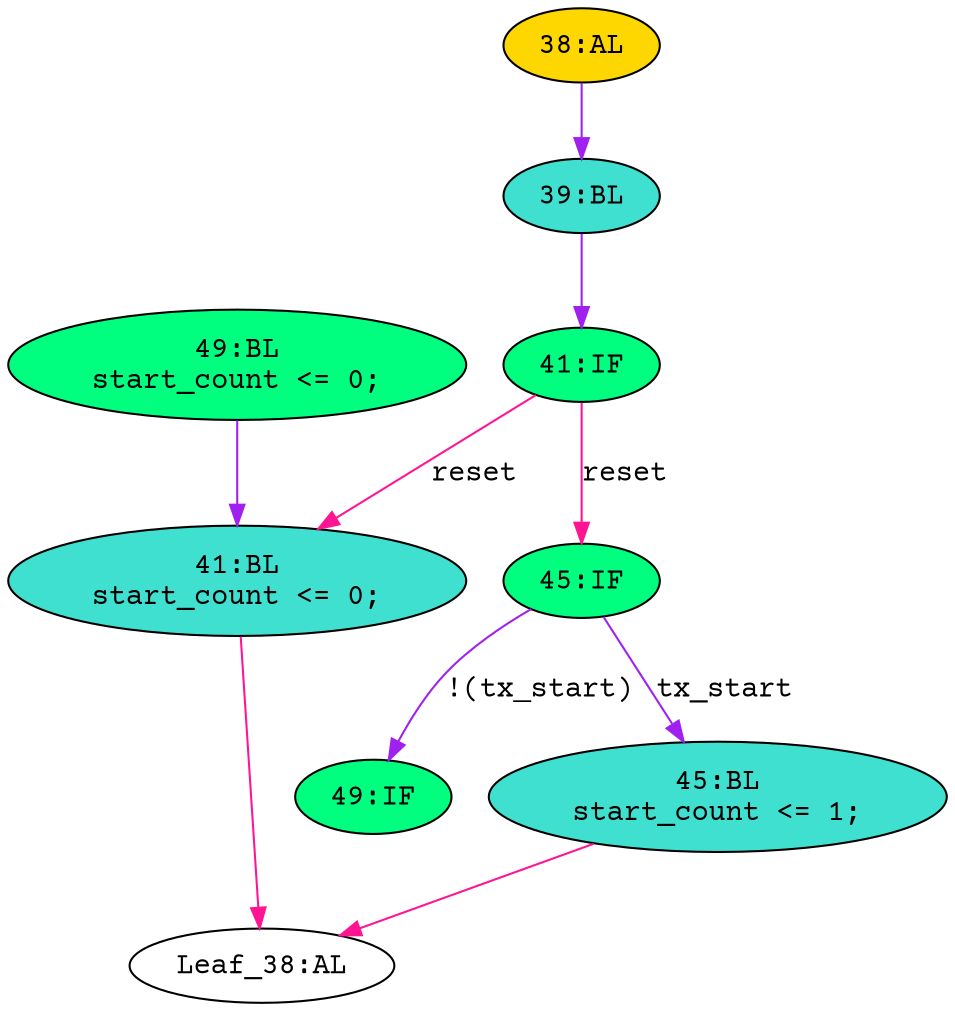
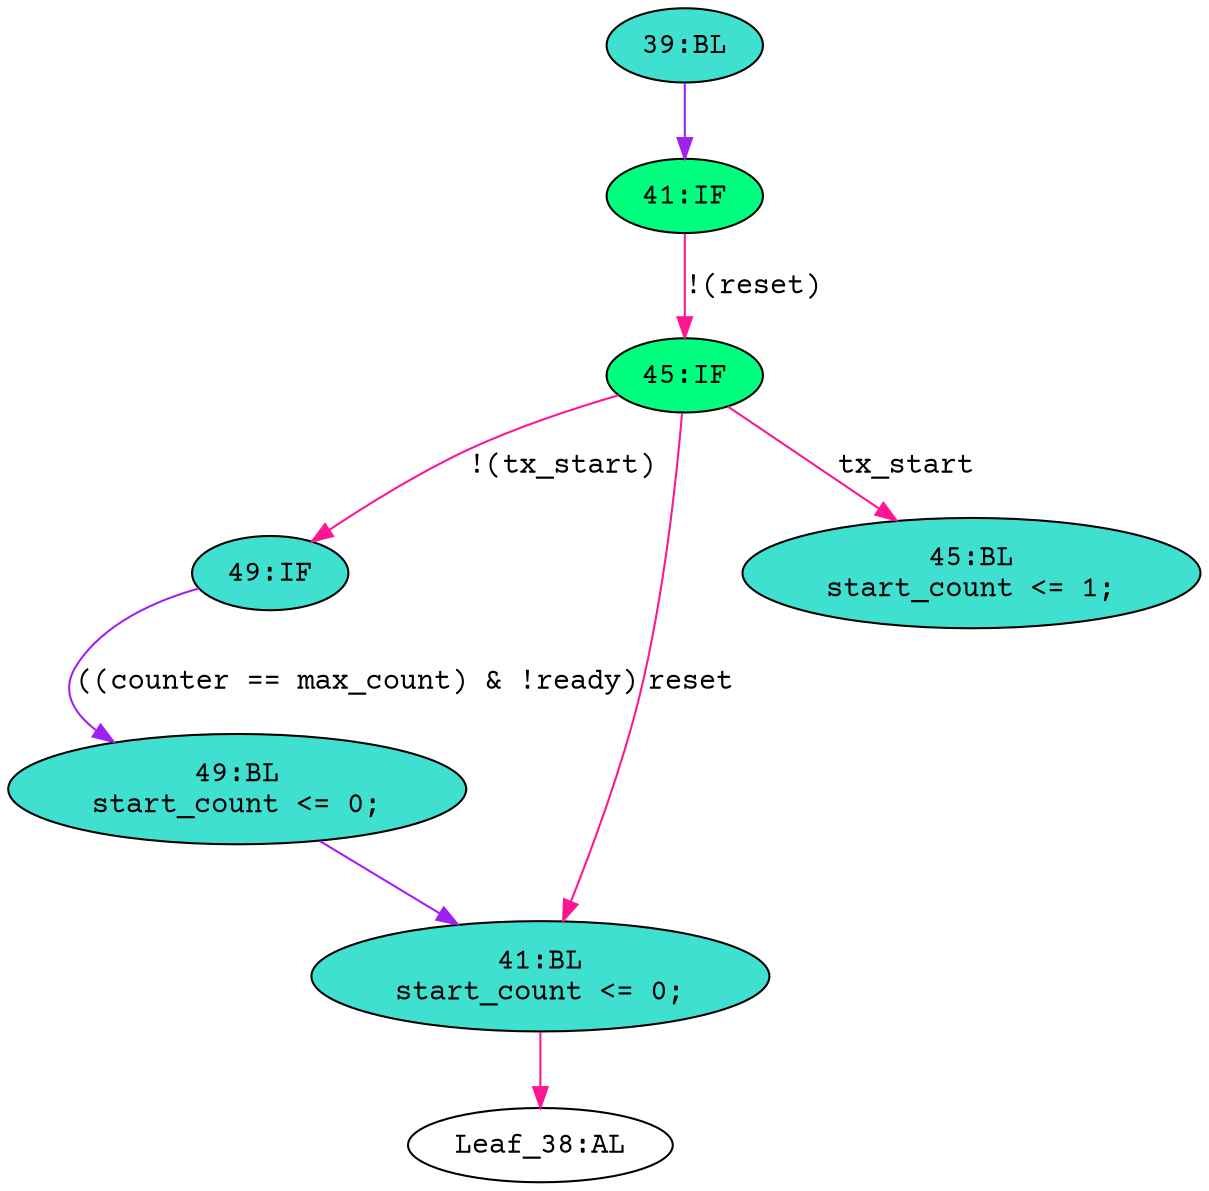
(582, 45) -> none
(237, 365) -> (237, 789)
(436, 456) -> (647, 662)
(625, 473) -> (754, 286)
none -> (100, 638)
(454, 665) -> (468, 450)
(638, 670) -> (803, 457)
(373, 797) -> (270, 573)
(477, 886) -> none
